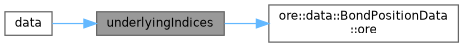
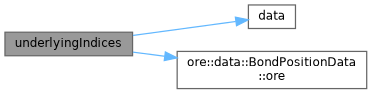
(68, 24) -> (184, 28)
